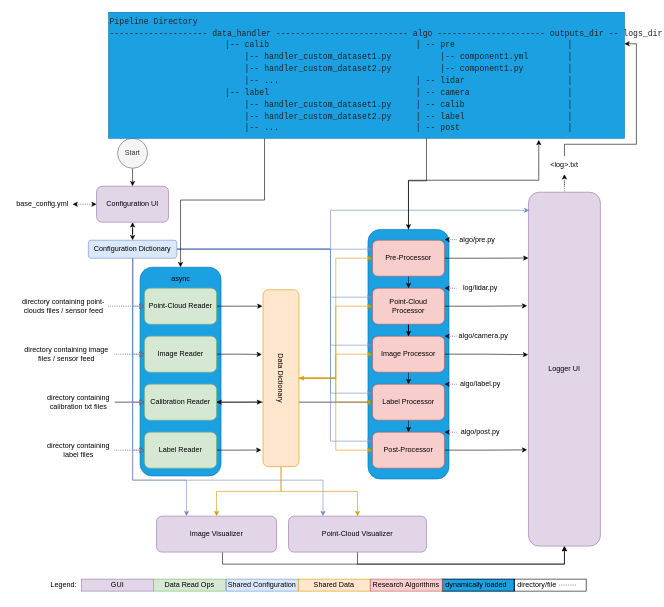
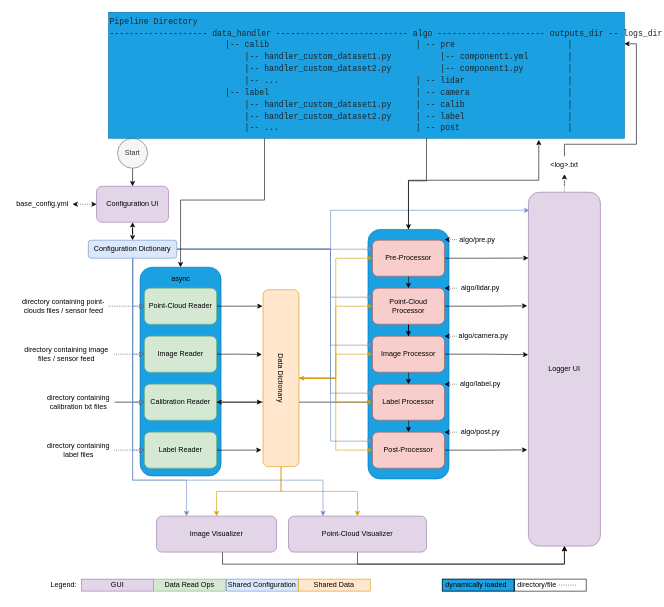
(480, 288) -> (480, 288)
(406, 585) -> none
